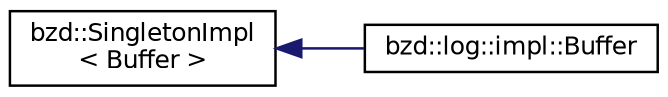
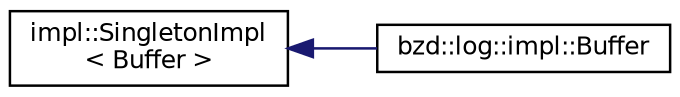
(143, 48) -> (149, 48)
